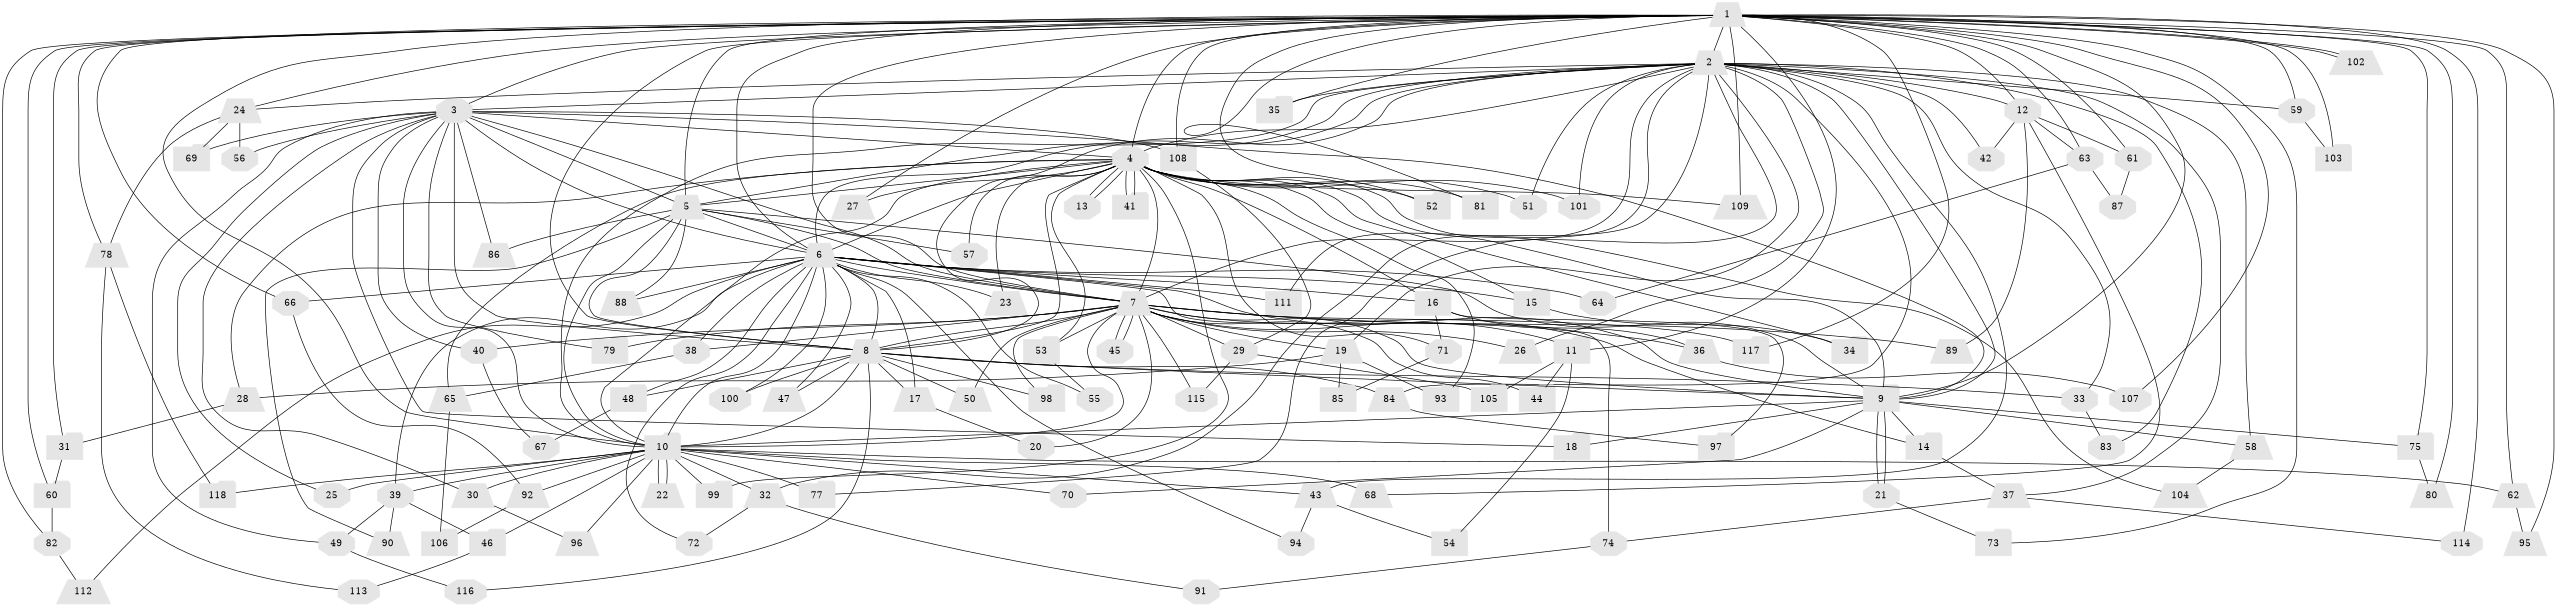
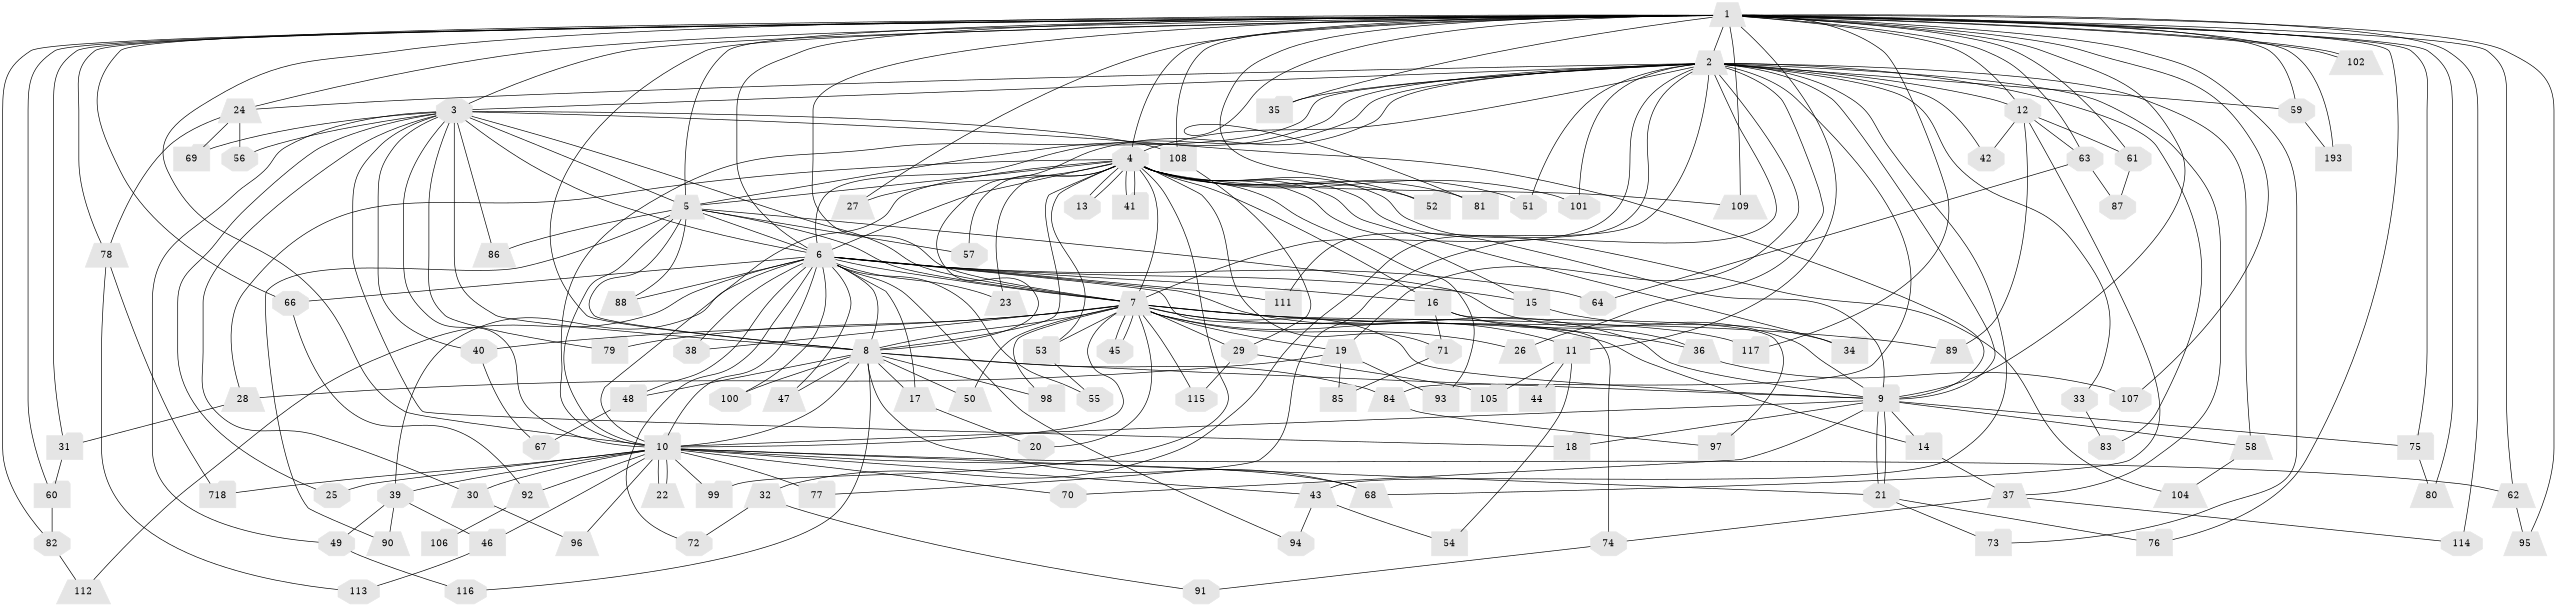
(792, 135) -> none
(2334, 159) -> (2334, 159)
(1368, 339) -> none
(1560, 377) -> (1077, 470)
(450, 399) -> none
(716, 472) -> (1331, 474)
(218, 496) -> (218, 496)
none -> (2154, 544)
